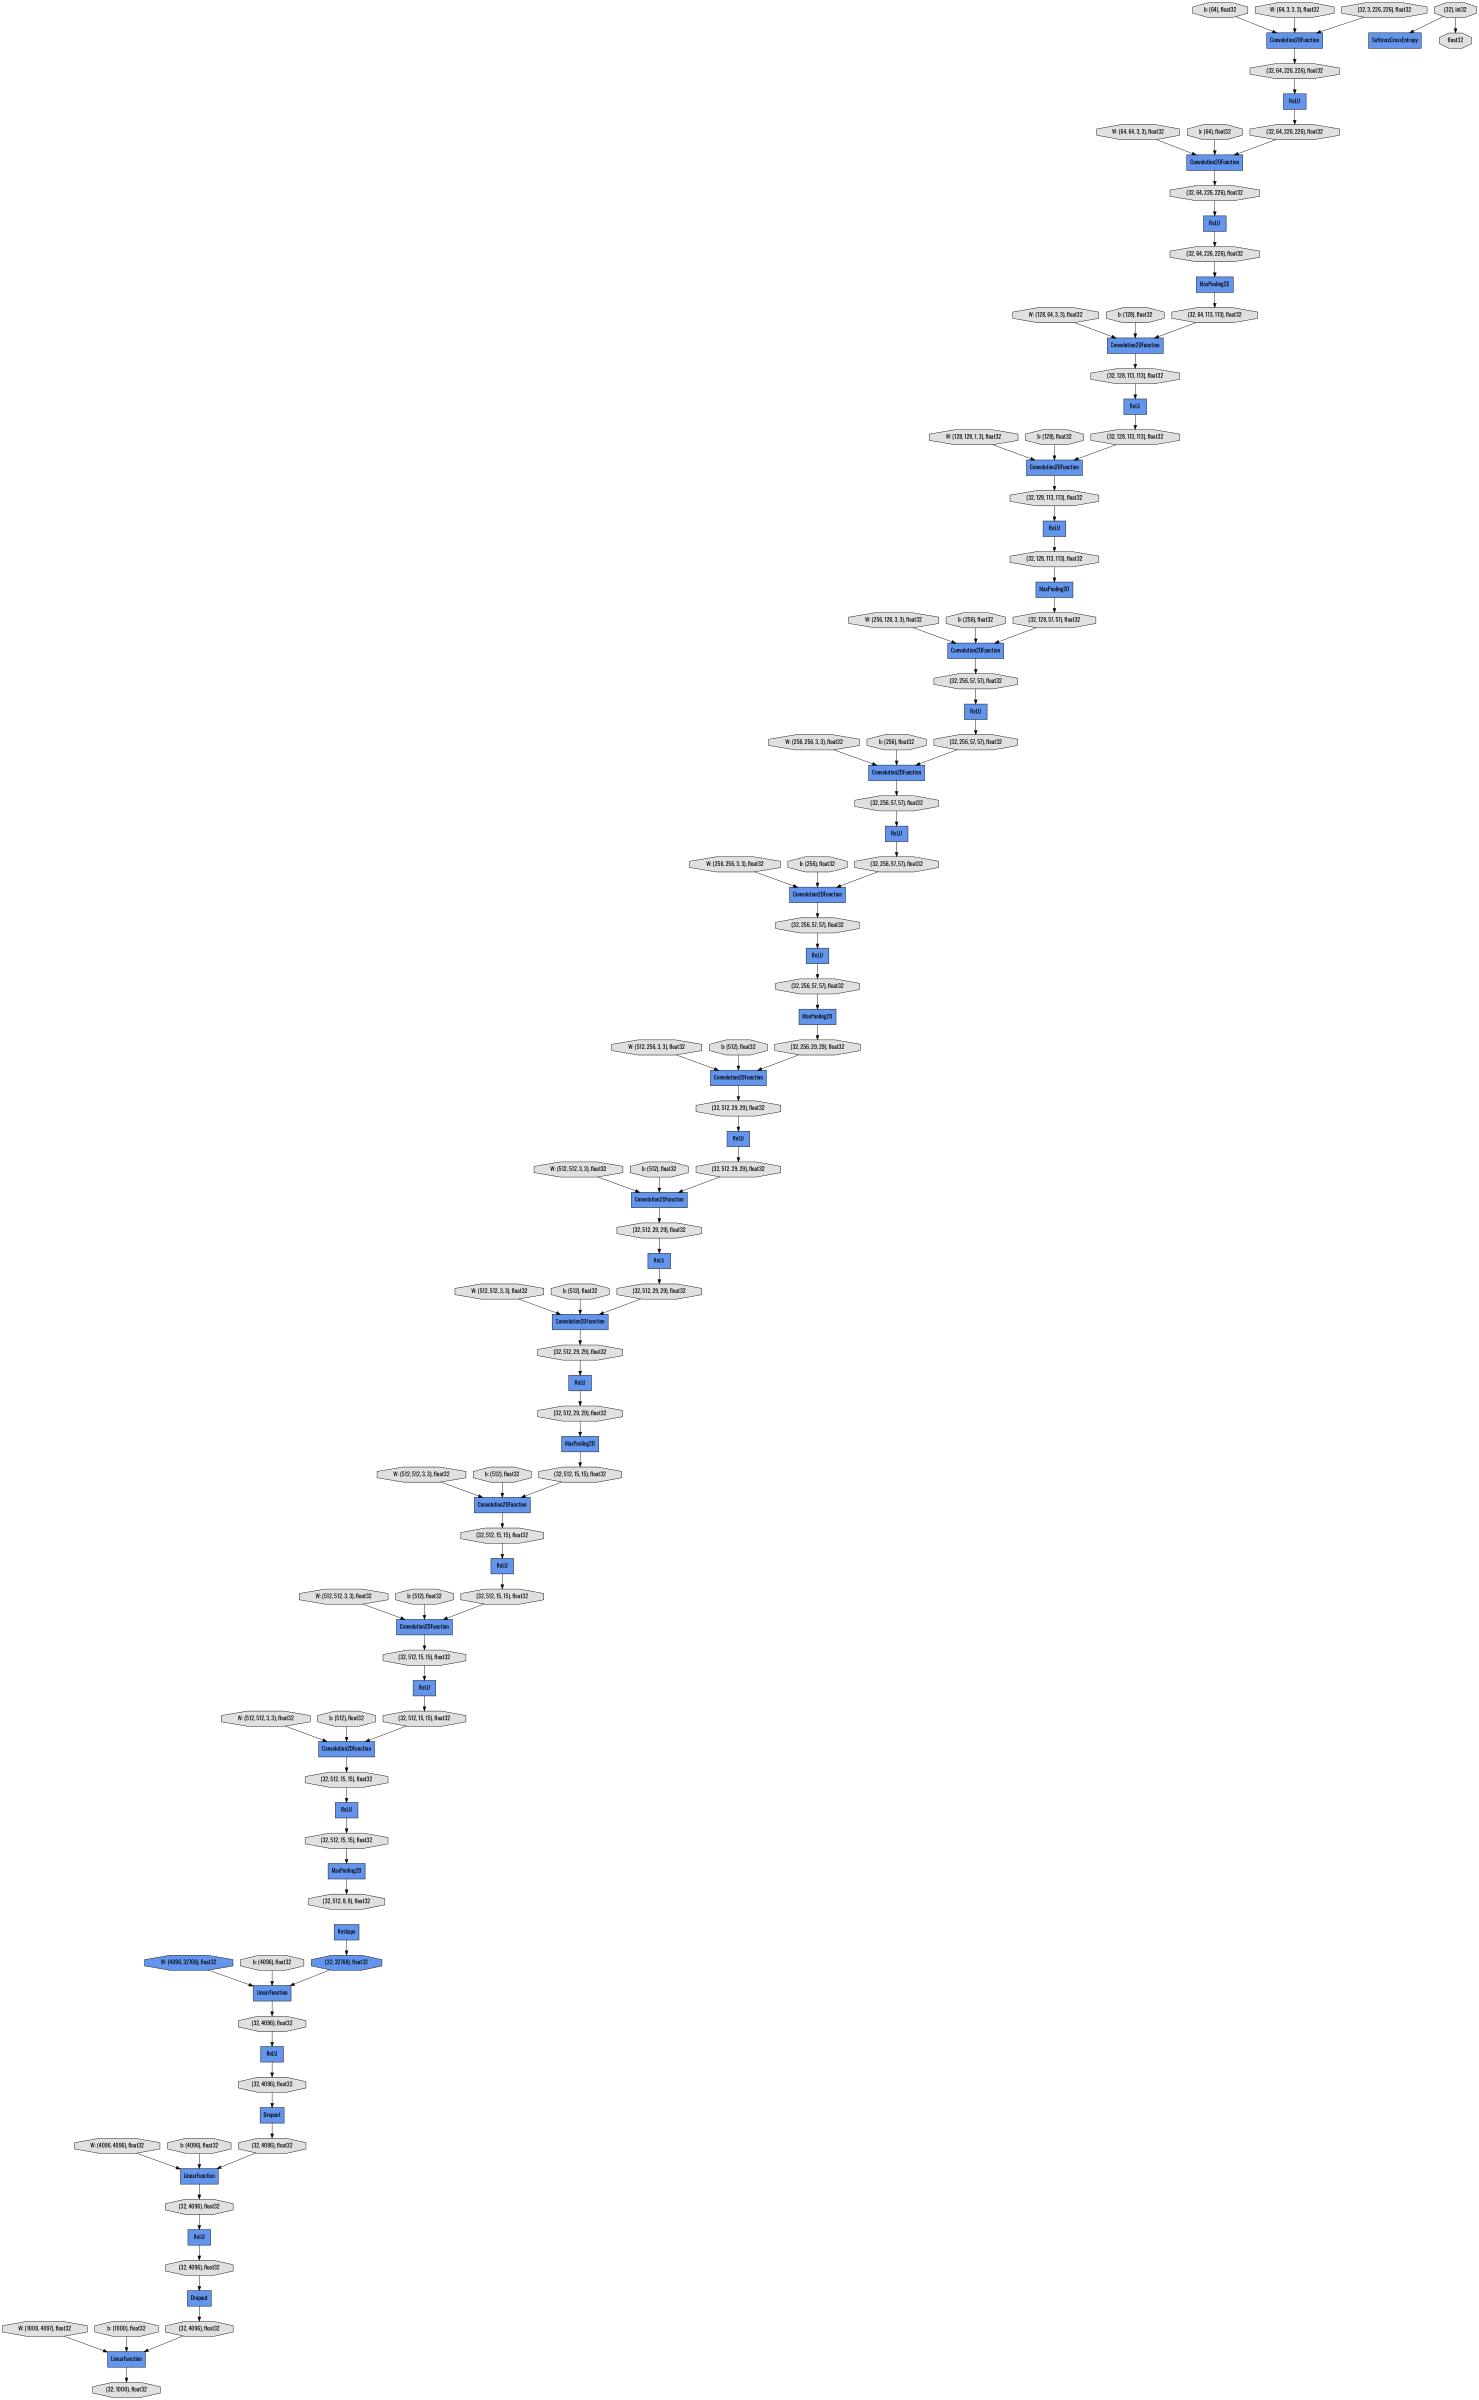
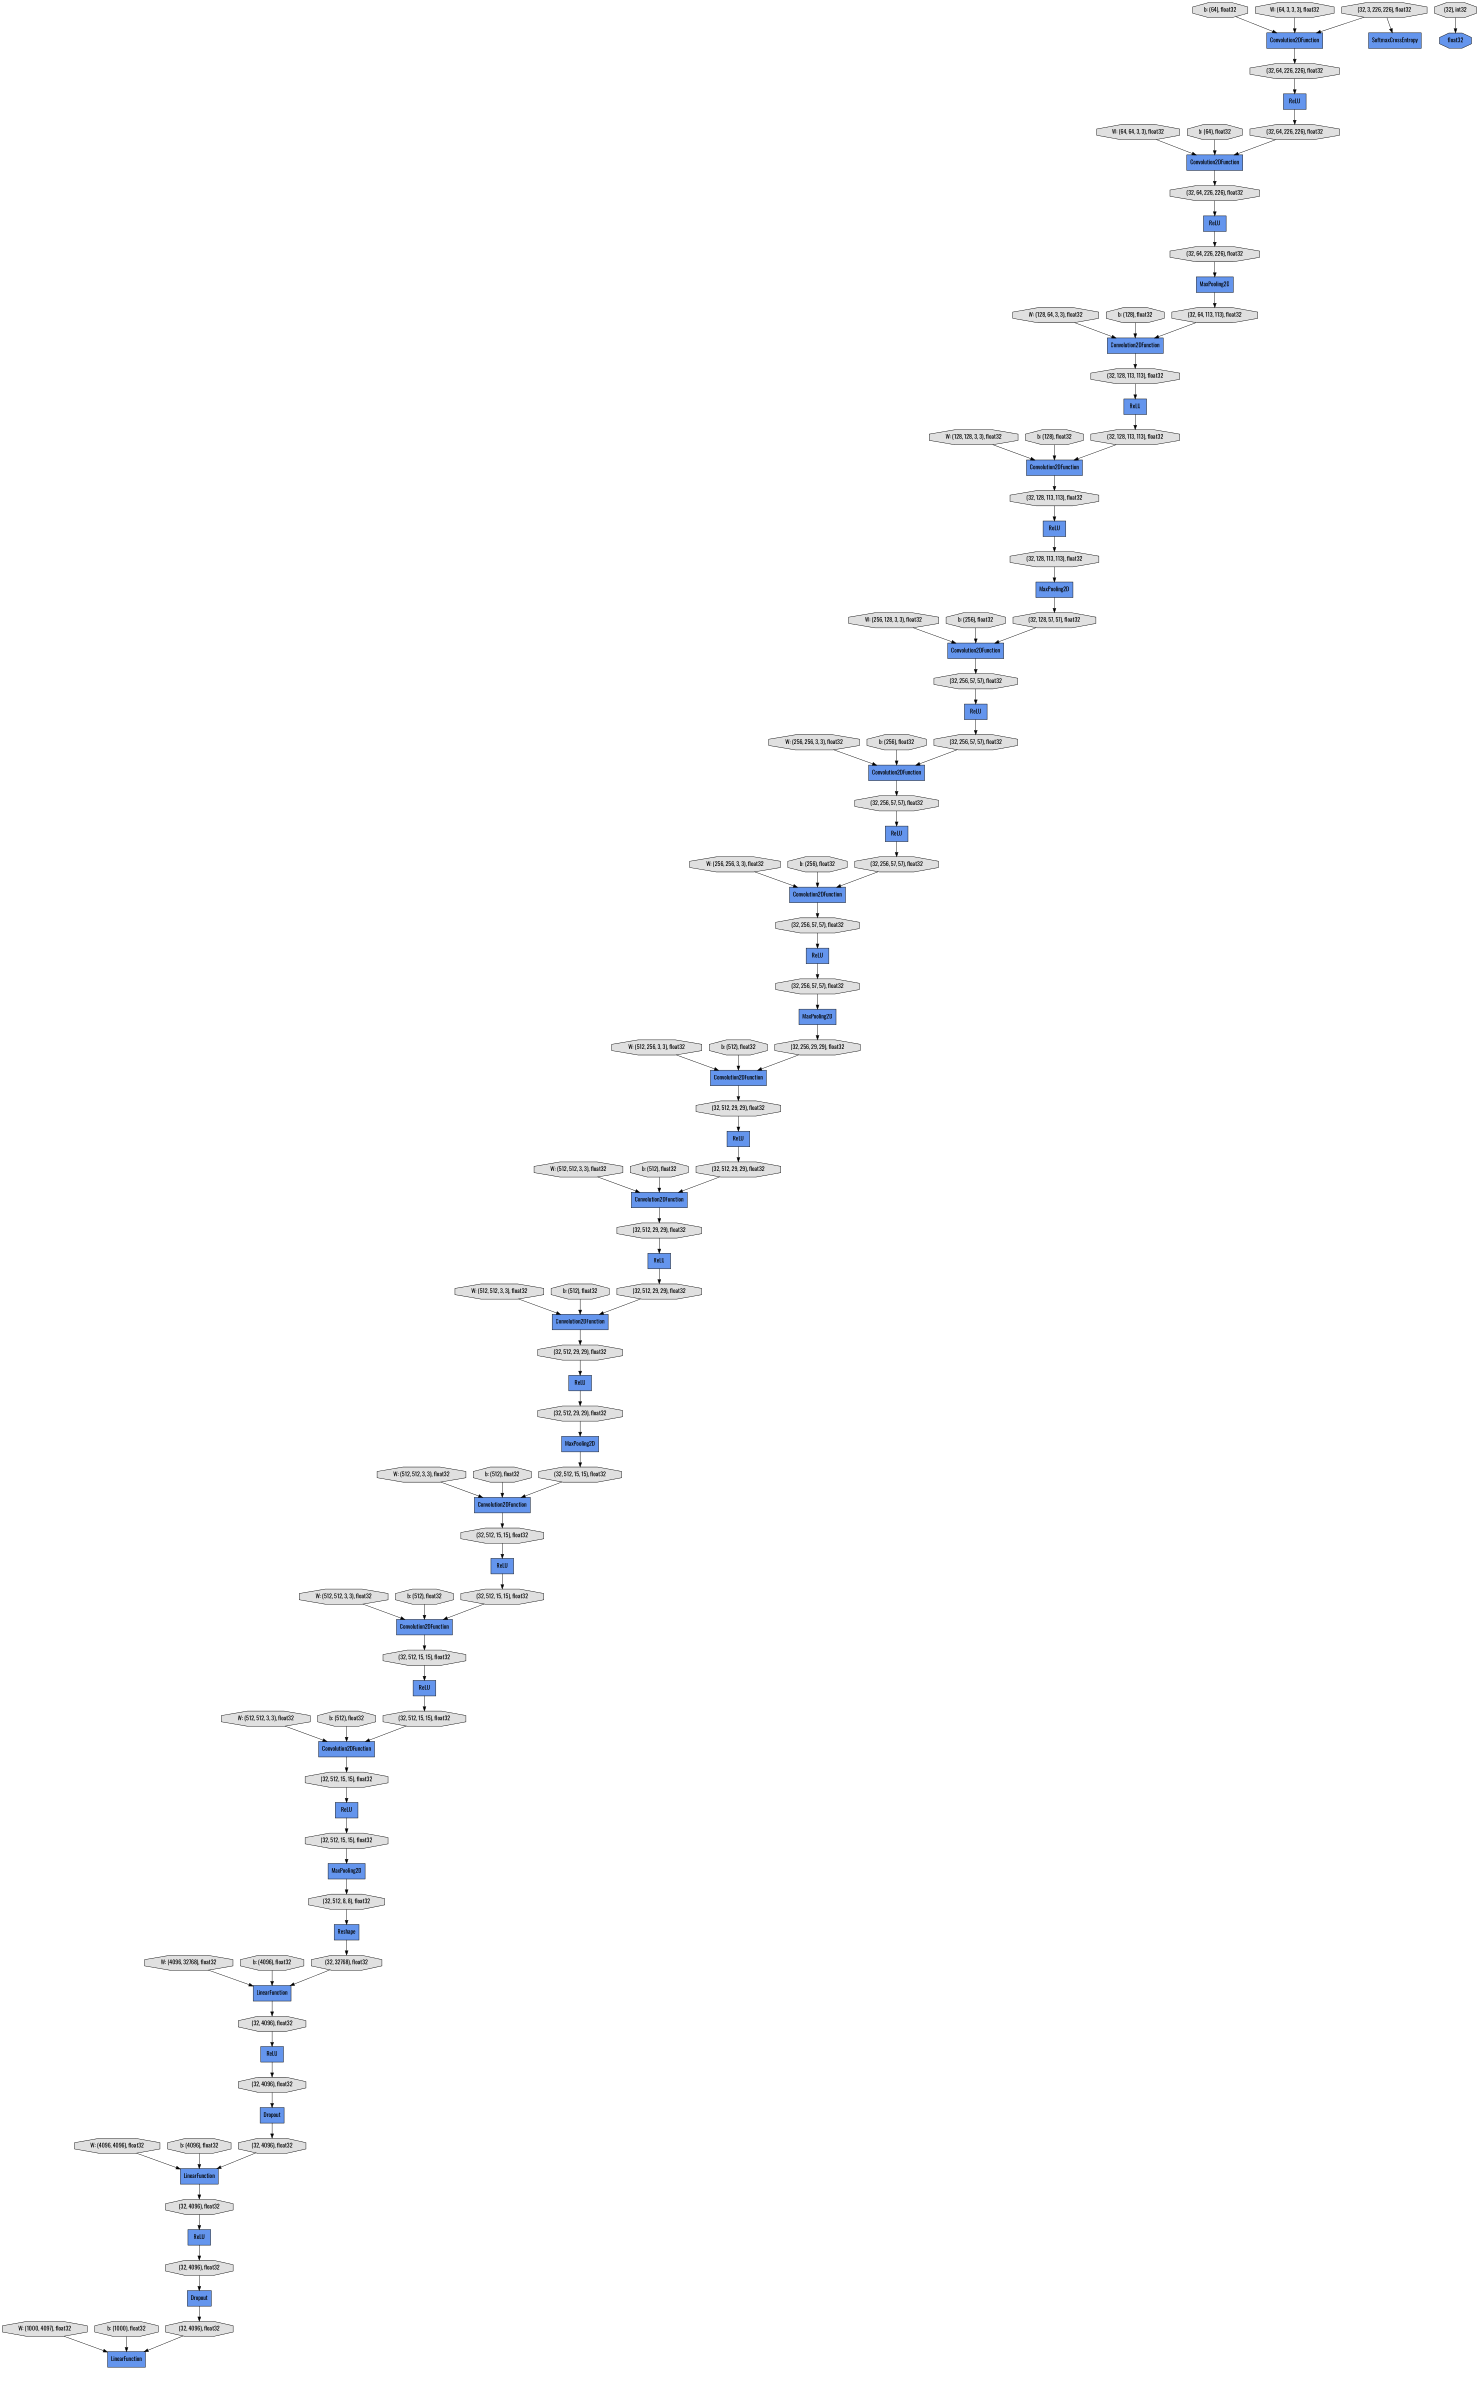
(1428, 24) -> (1389, 23)
(1455, 41) -> (1455, 41)
(974, 437) -> (974, 437)
none -> (347, 1915)
(189, 1963) -> (189, 1963)
(347, 1963) -> (347, 1963)
(127, 2390) -> none
